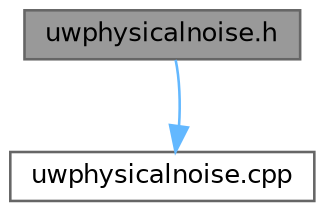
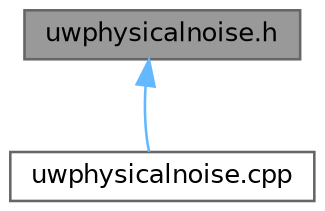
(179, 93) -> (145, 119)
